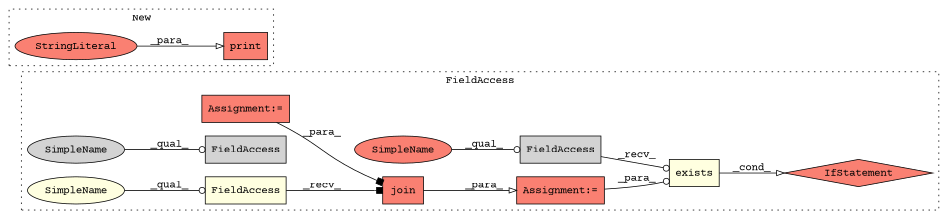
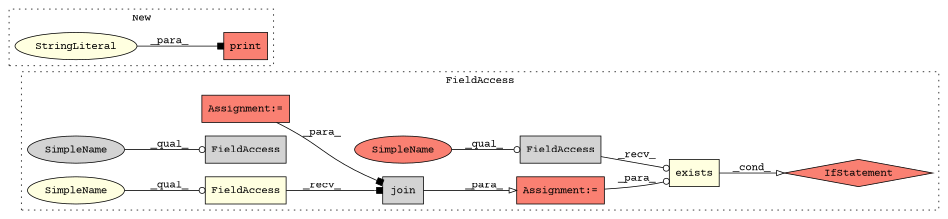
(76, 46) -> (76, 46)
(177, 46) -> (177, 46)
(403, 190) -> (403, 190)
